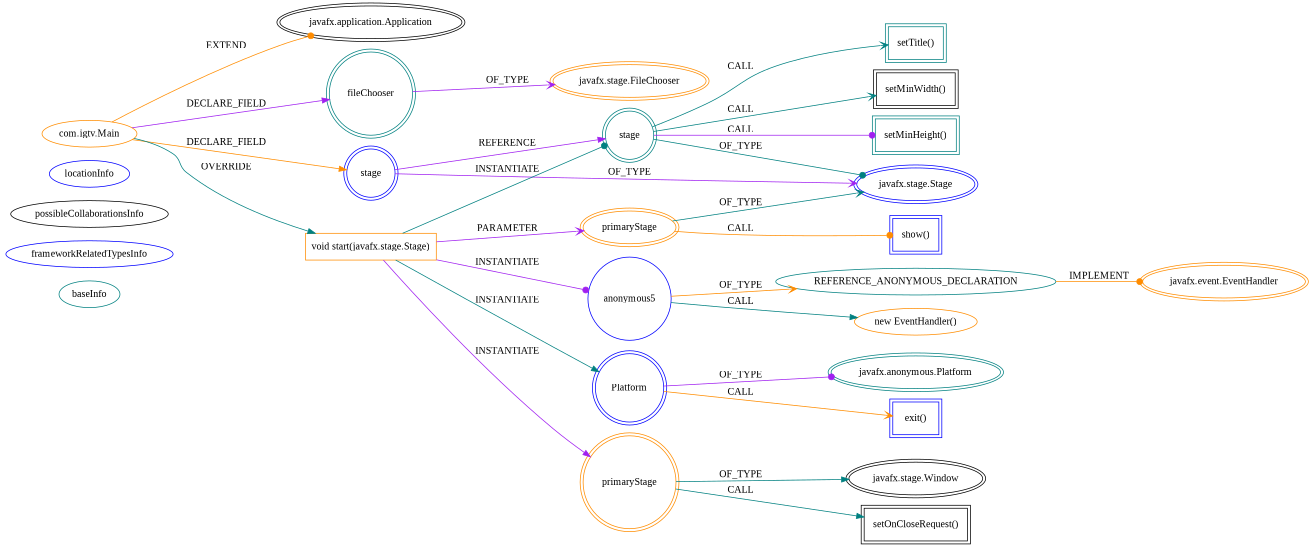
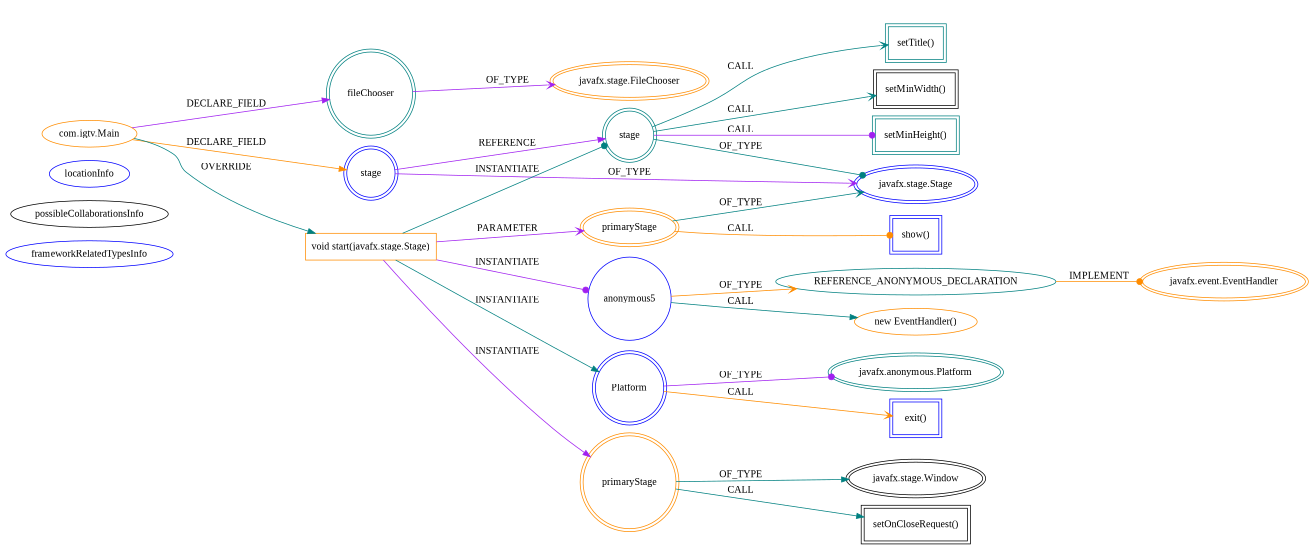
(371, 22) -> none
(89, 294) -> none
